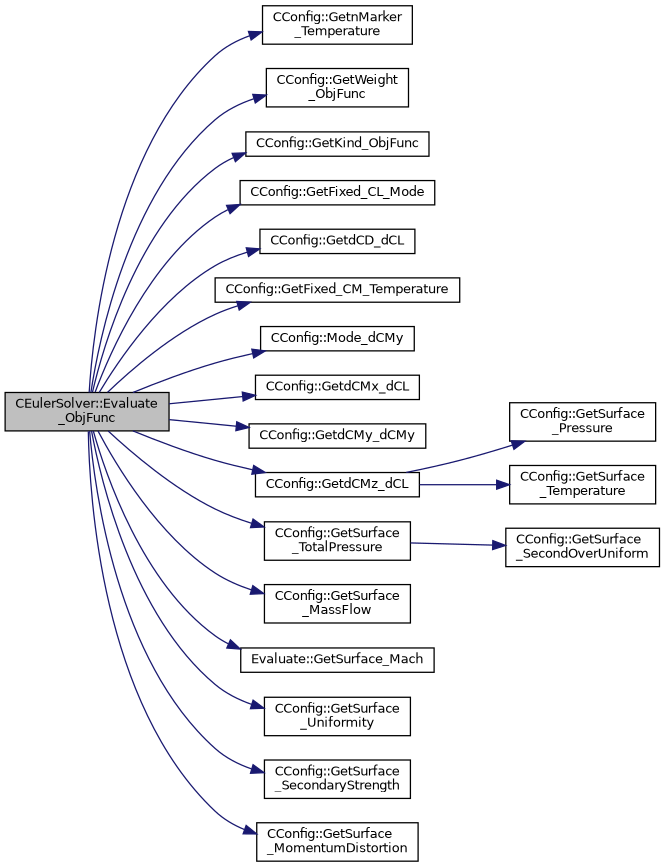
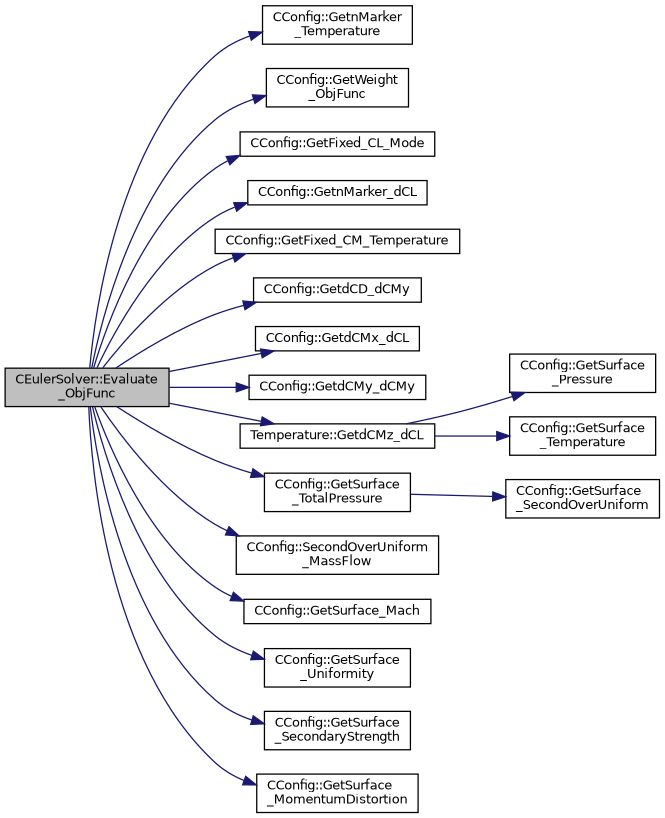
(337, 144) -> none
(337, 241) -> (337, 193)
(337, 339) -> (337, 290)
(337, 485) -> (337, 436)
(337, 604) -> (337, 555)
(337, 660) -> (337, 611)
